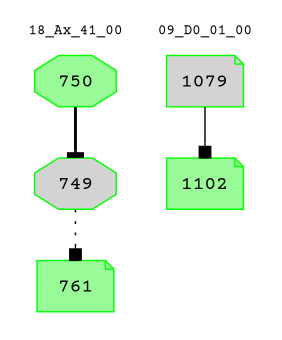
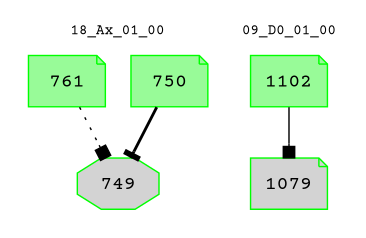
(76, 31) -> (118, 31)
(75, 81) -> (169, 81)
(205, 125) -> (289, 125)
(75, 228) -> (89, 126)
